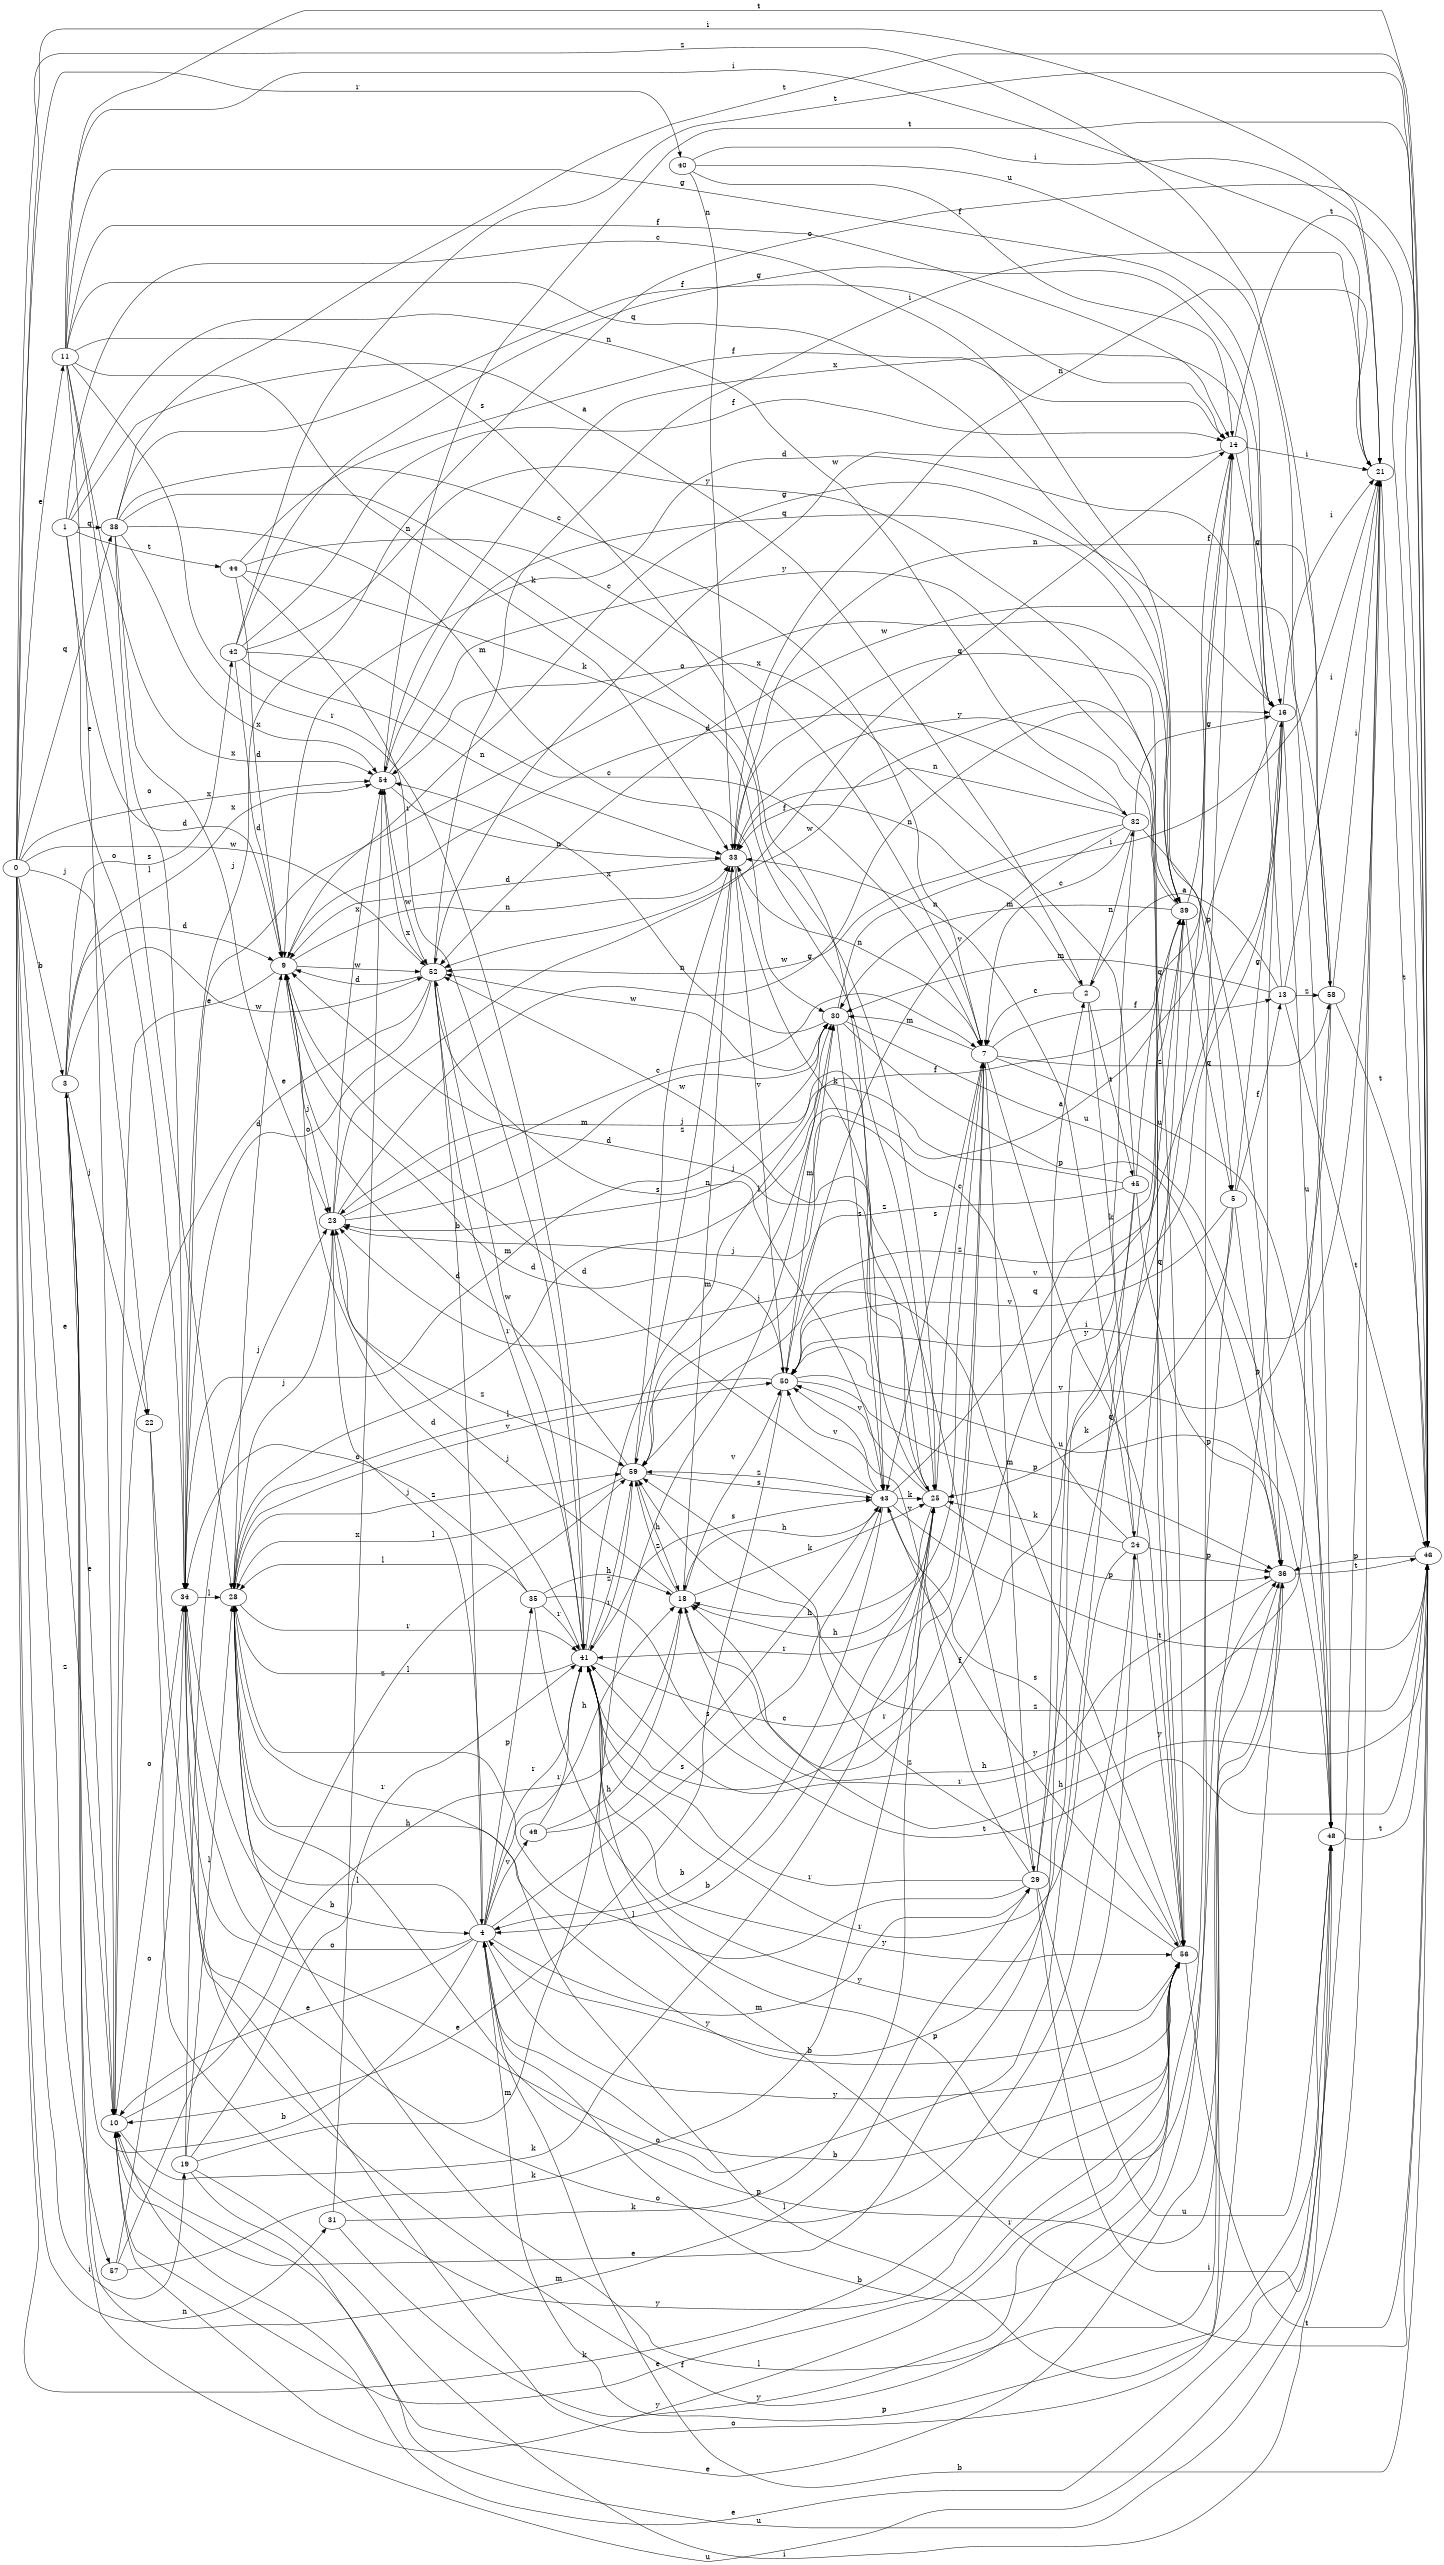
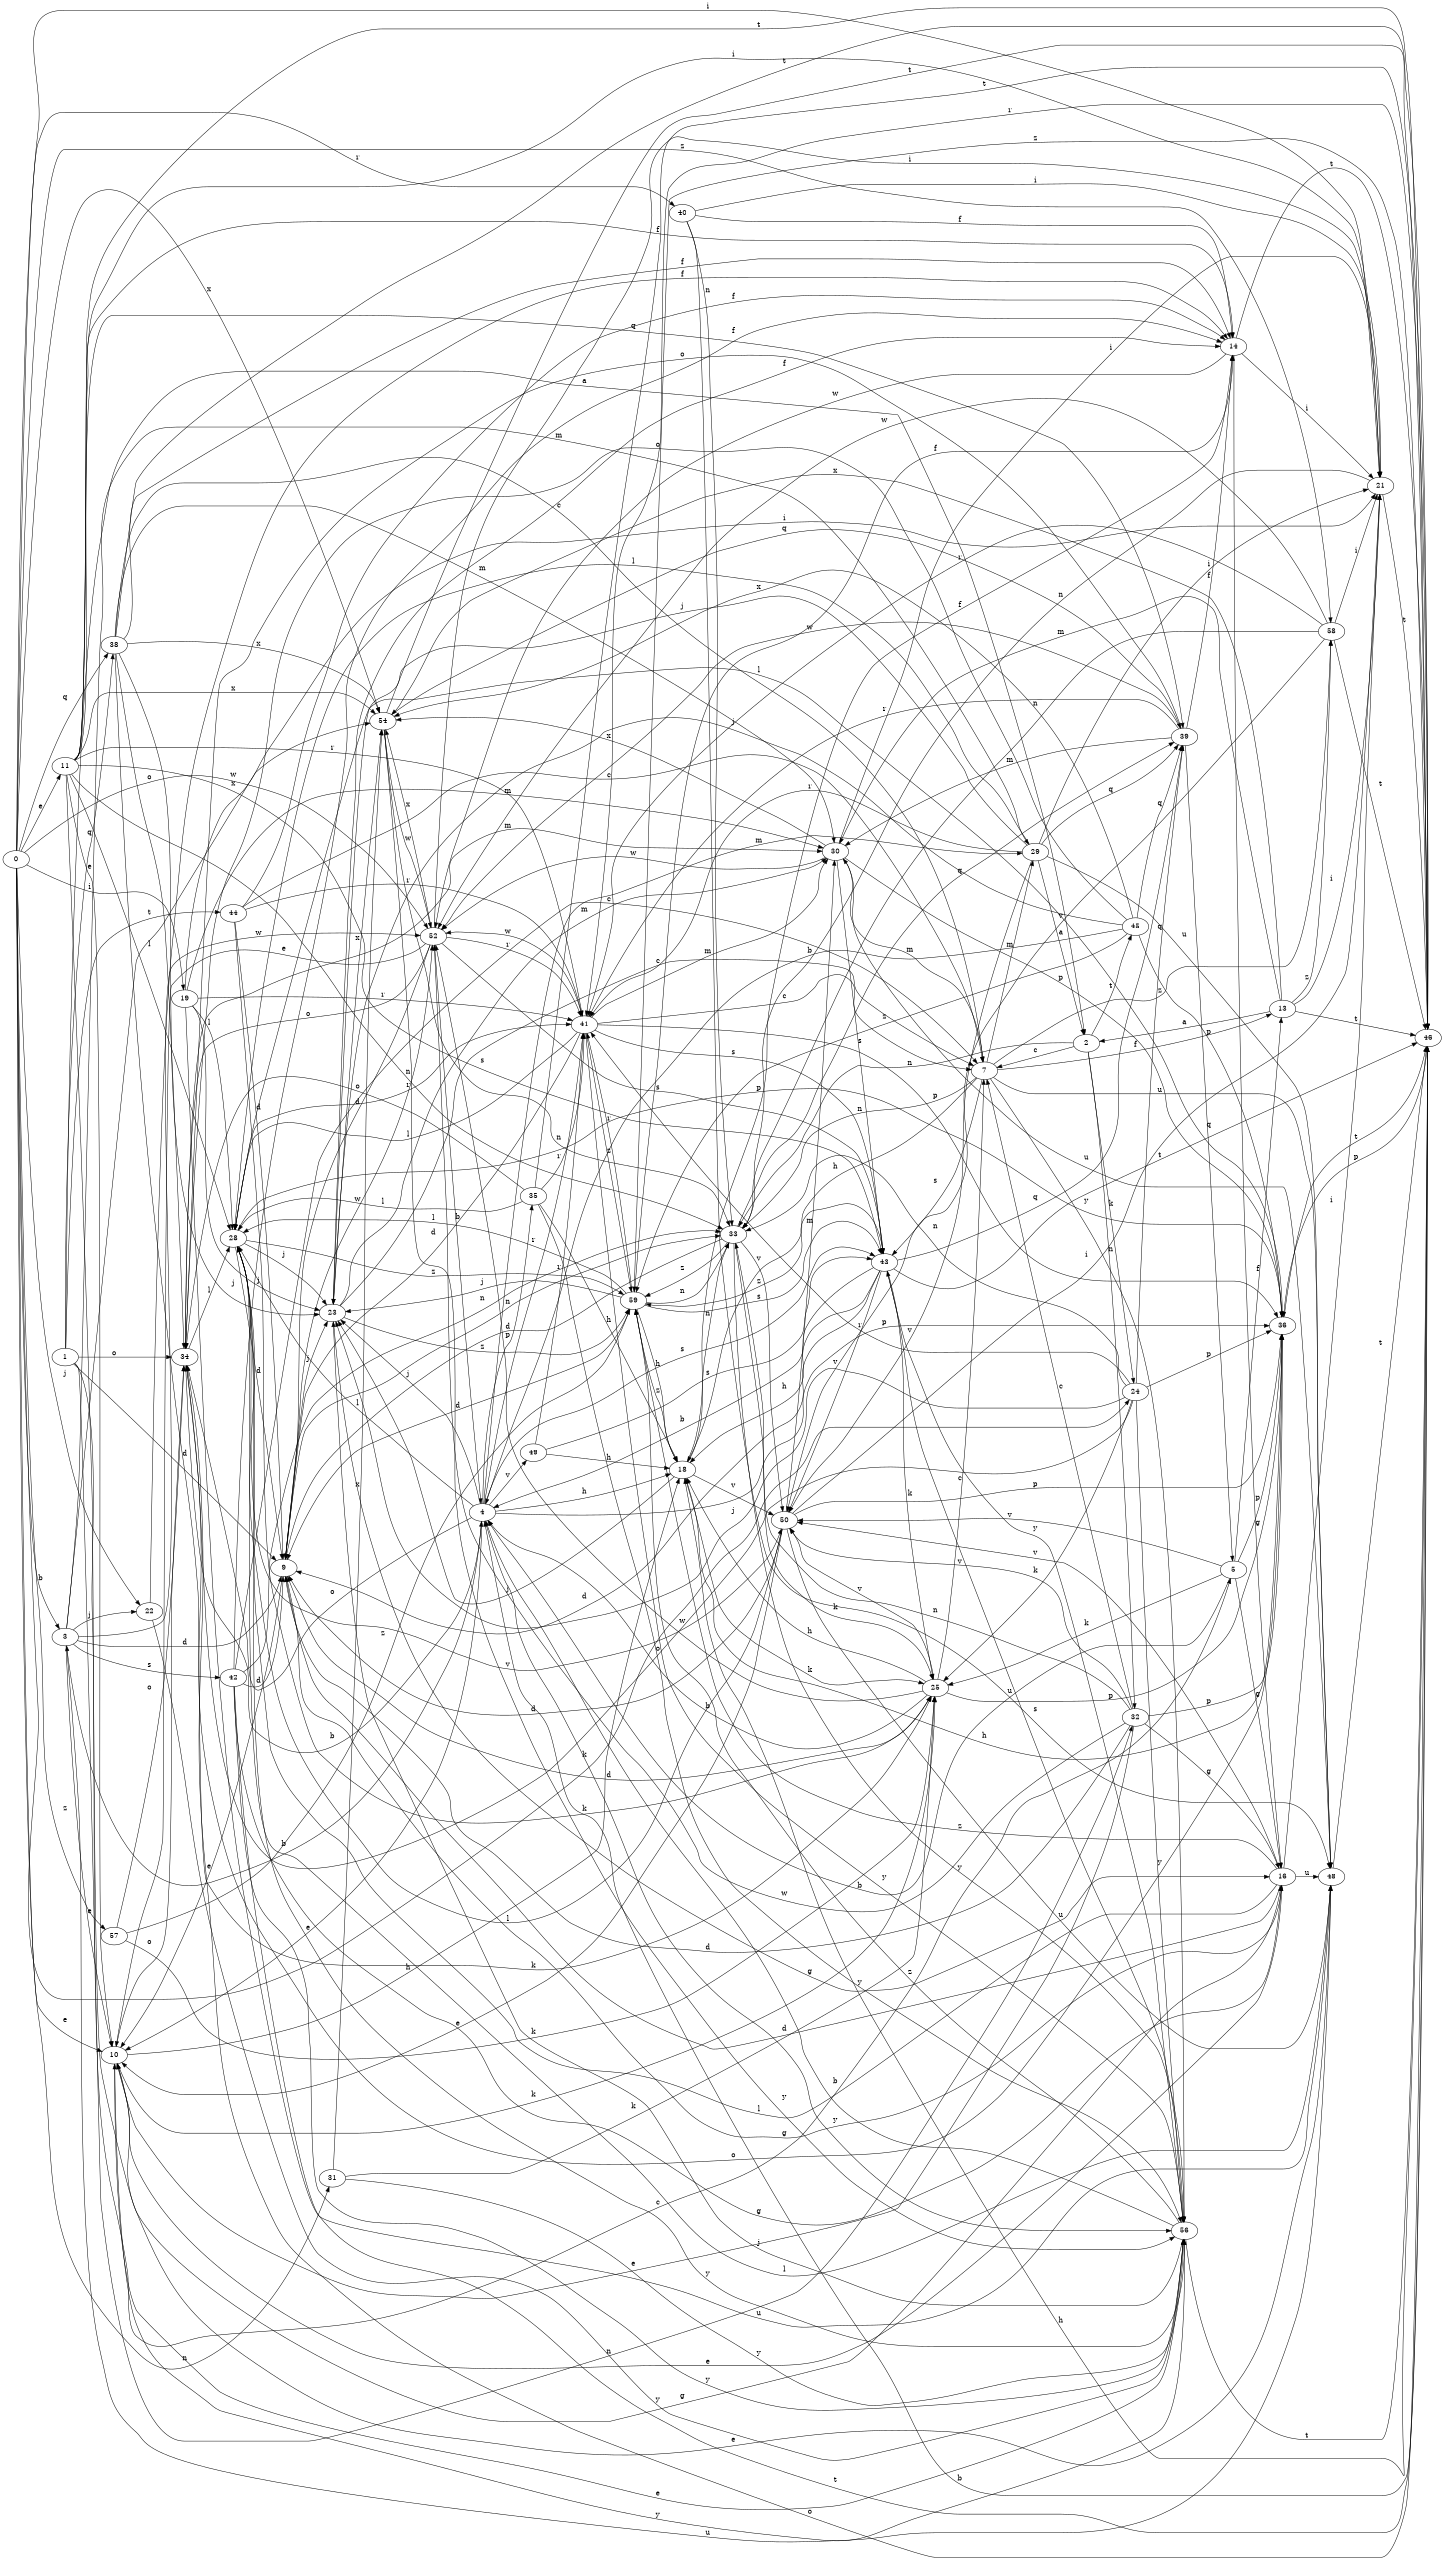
none -> (486, 1288)
(963, 1485) -> none
